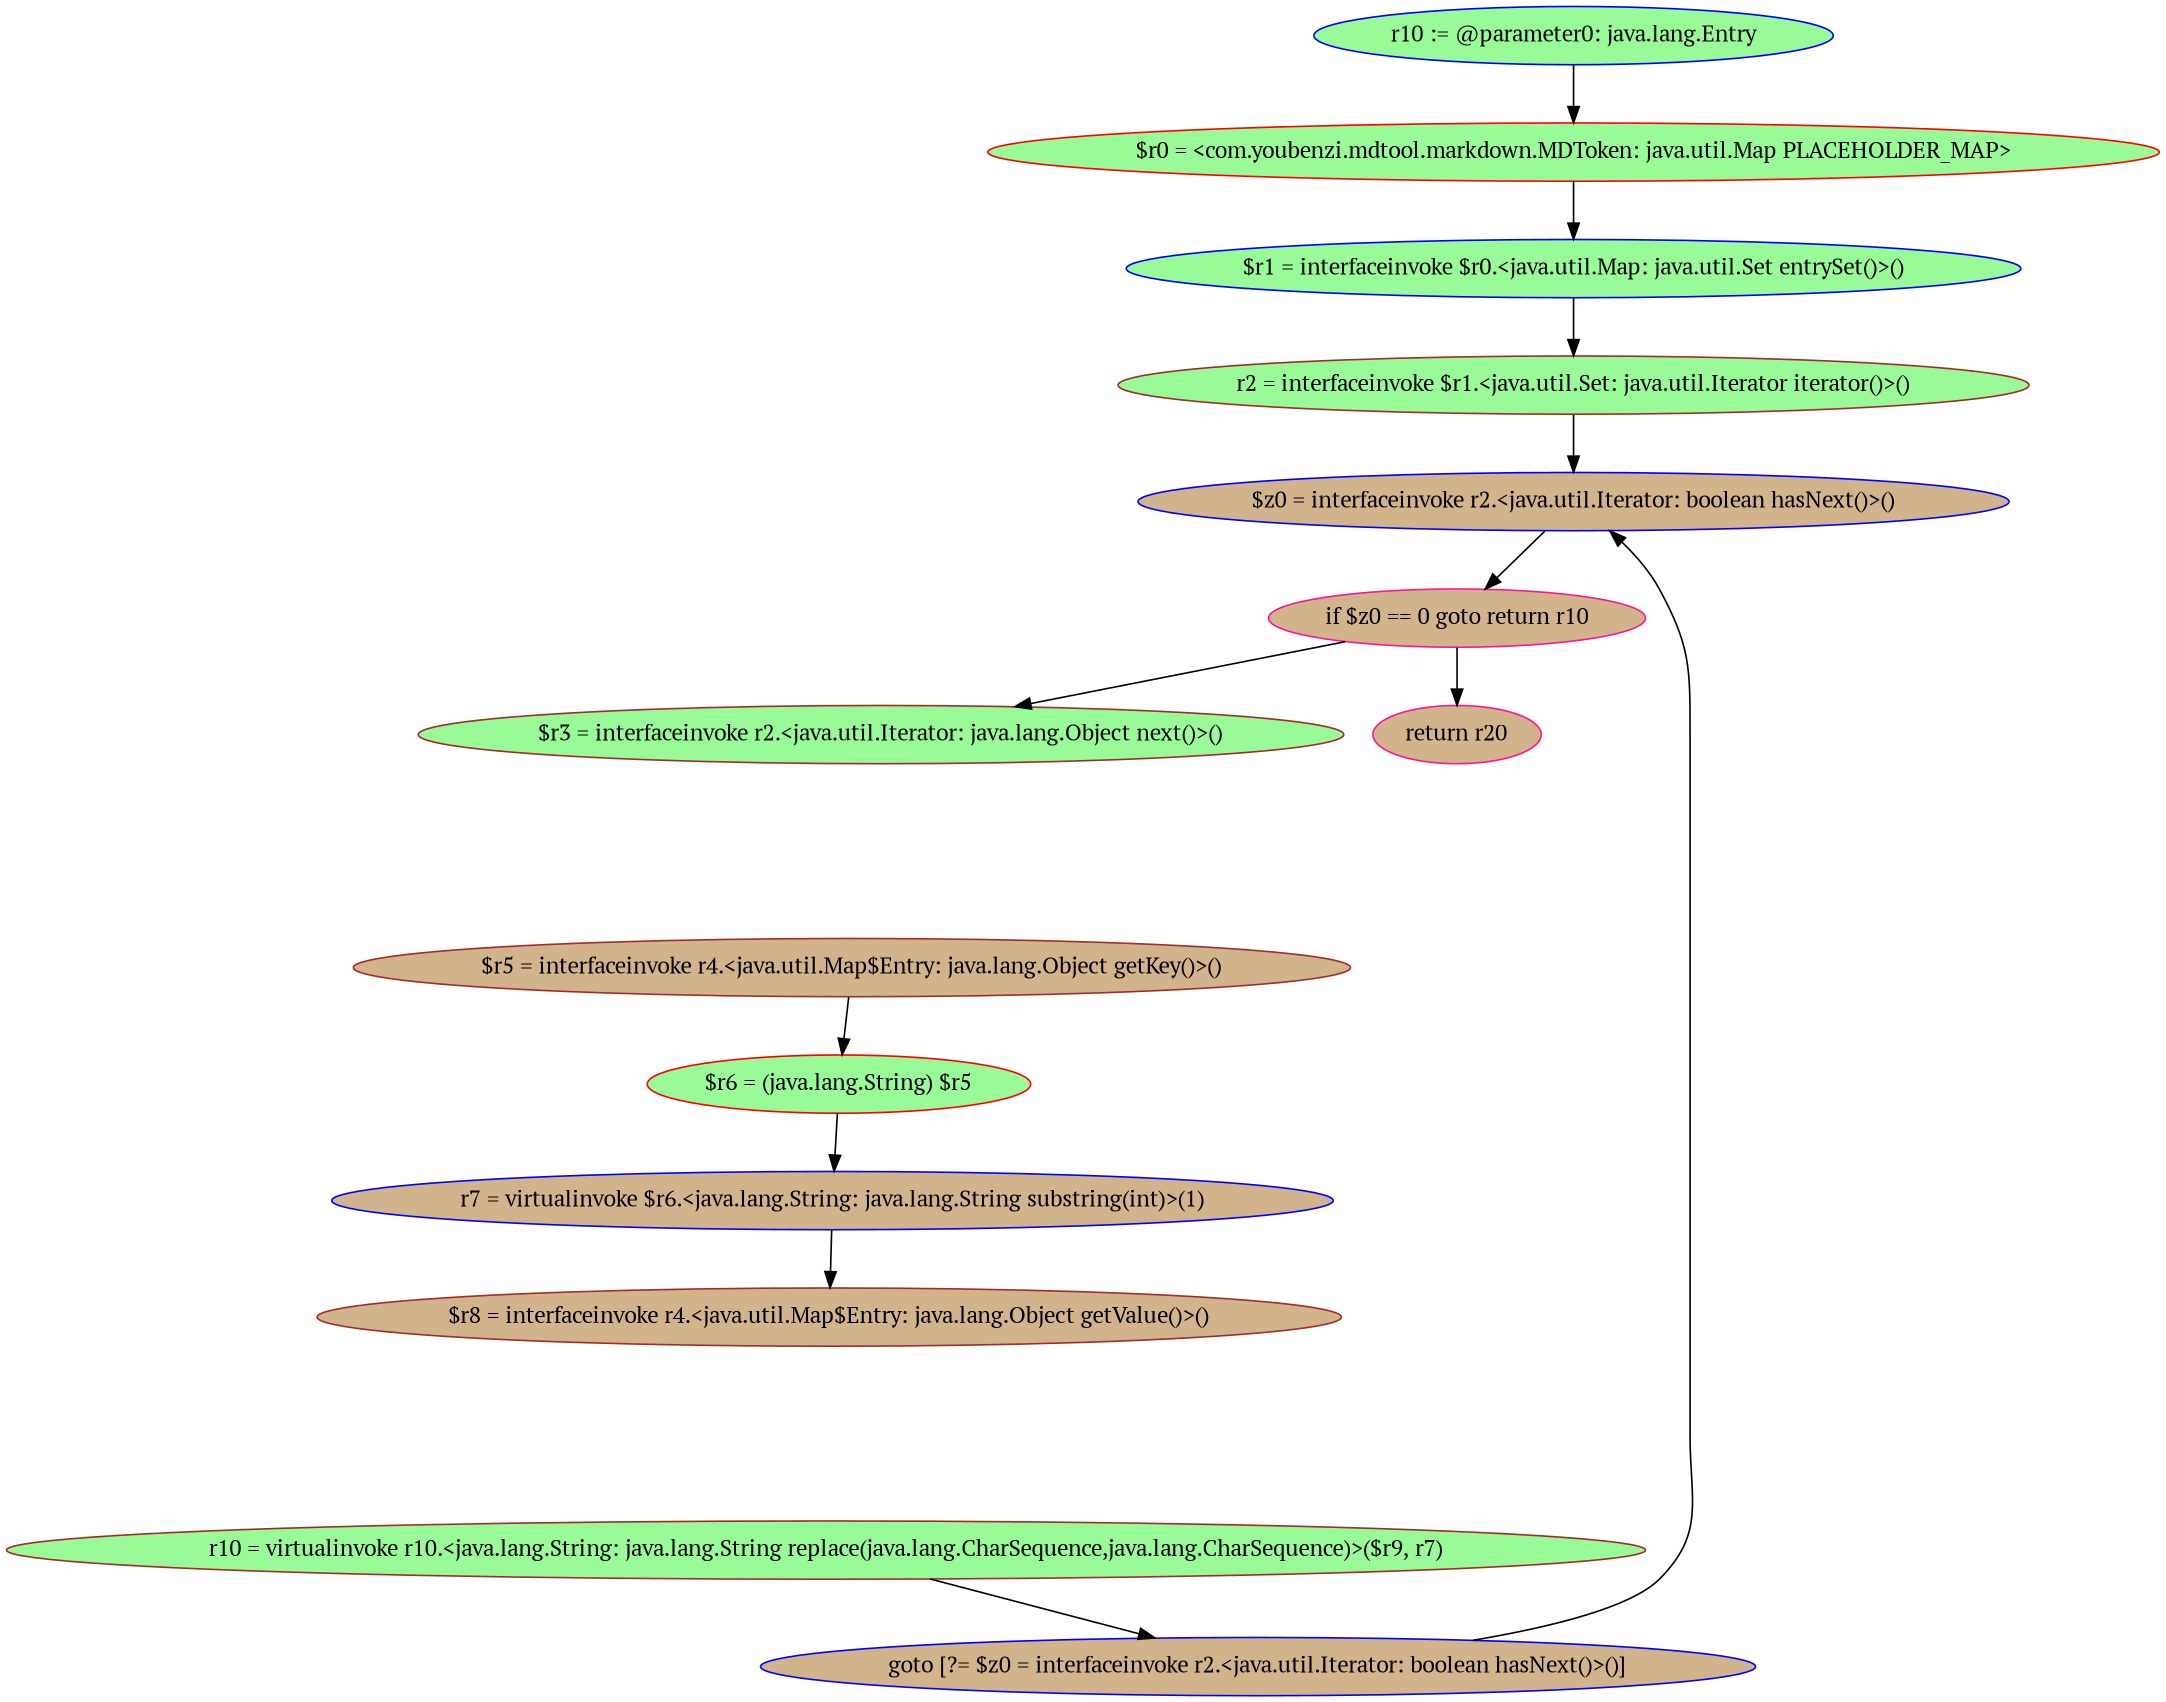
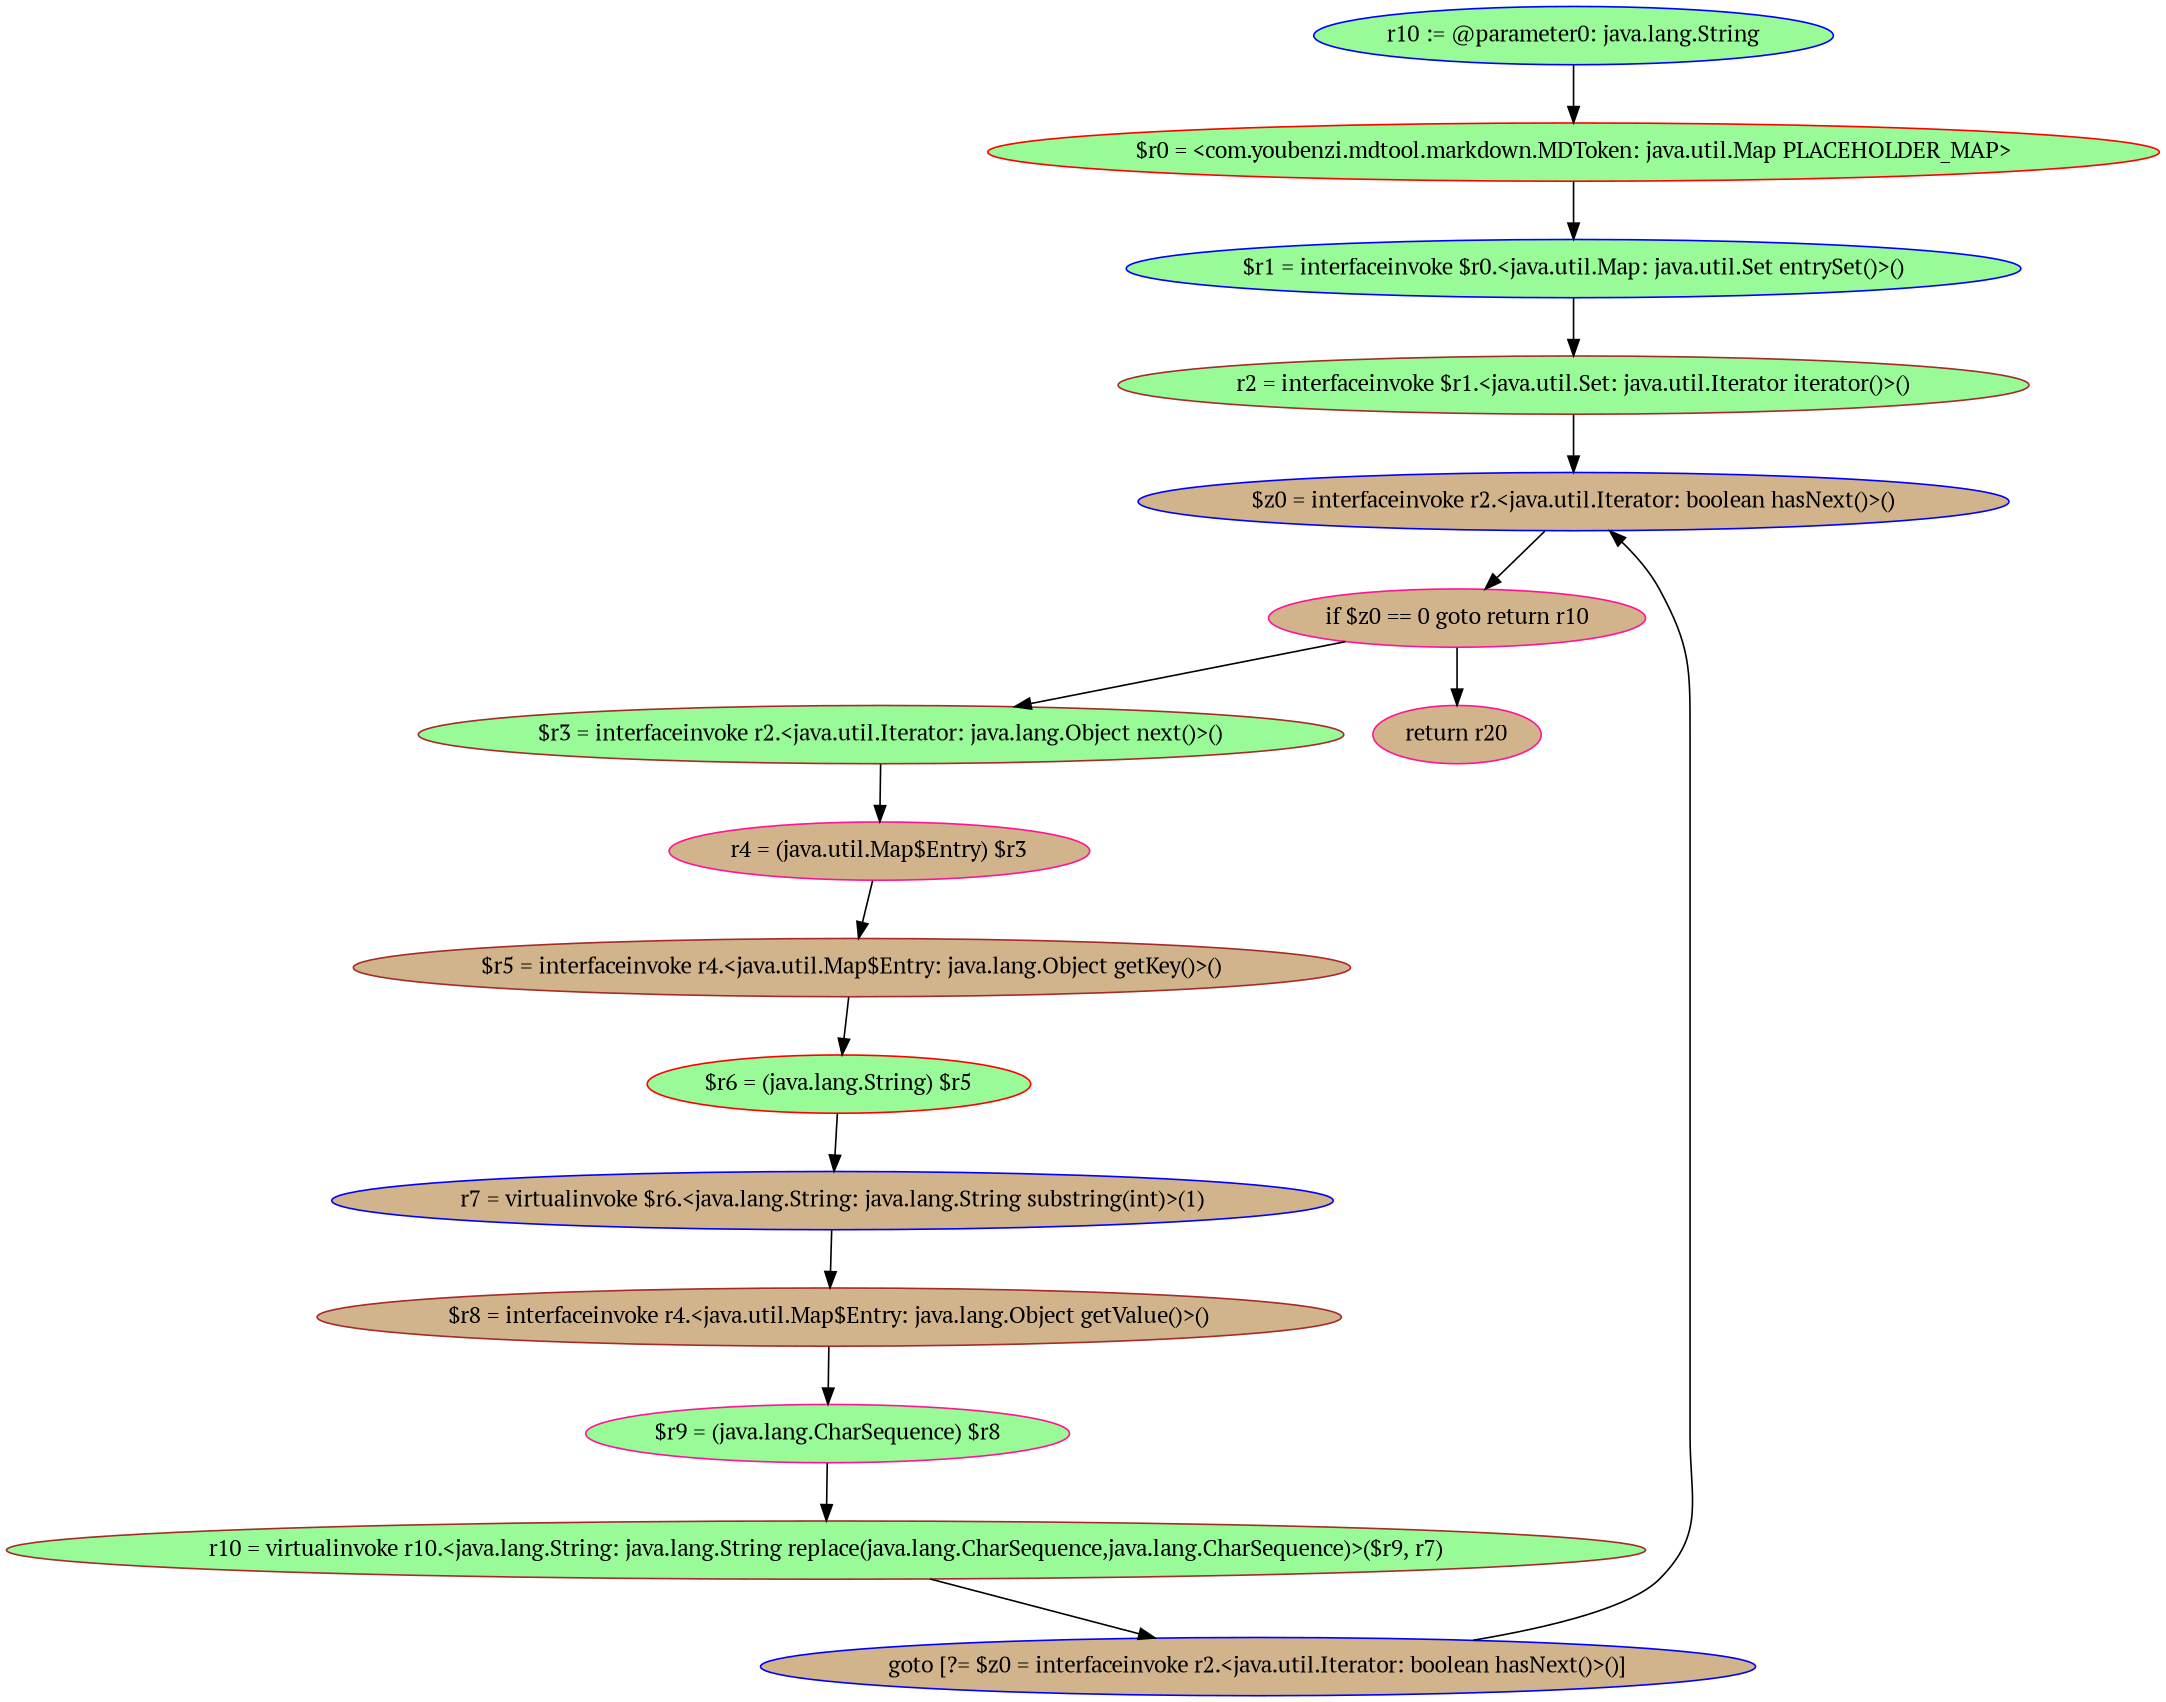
(1574, 36) -> (1574, 36)
none -> (879, 851)
none -> (828, 1434)
